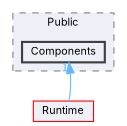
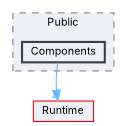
(71, 87) -> (56, 78)
